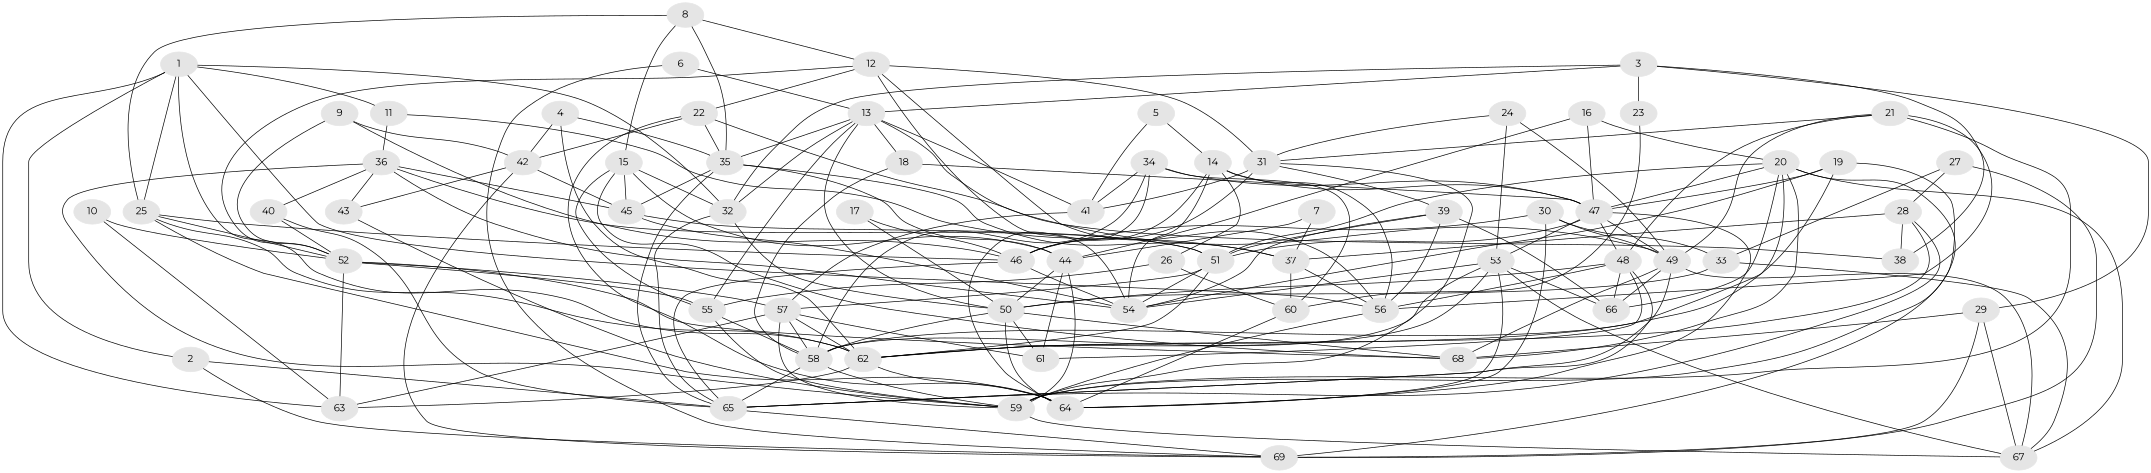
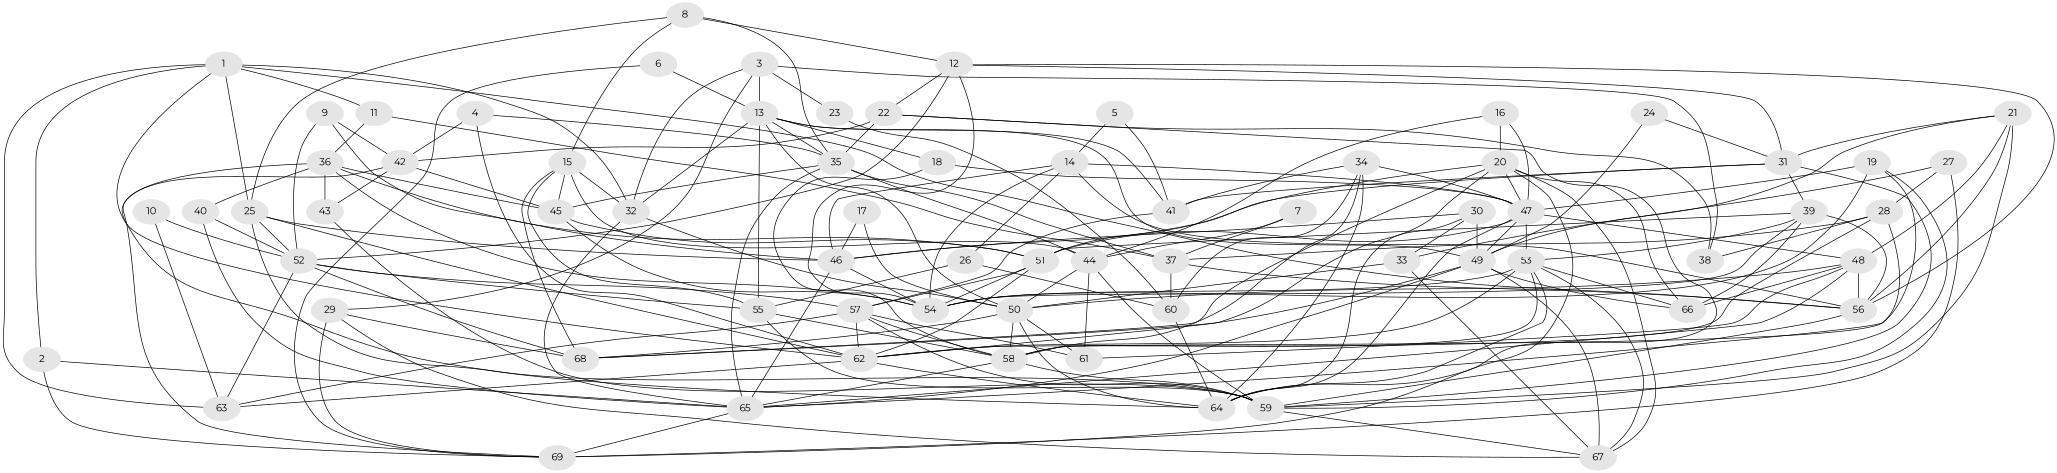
(1502, 181) -> (1677, 245)
